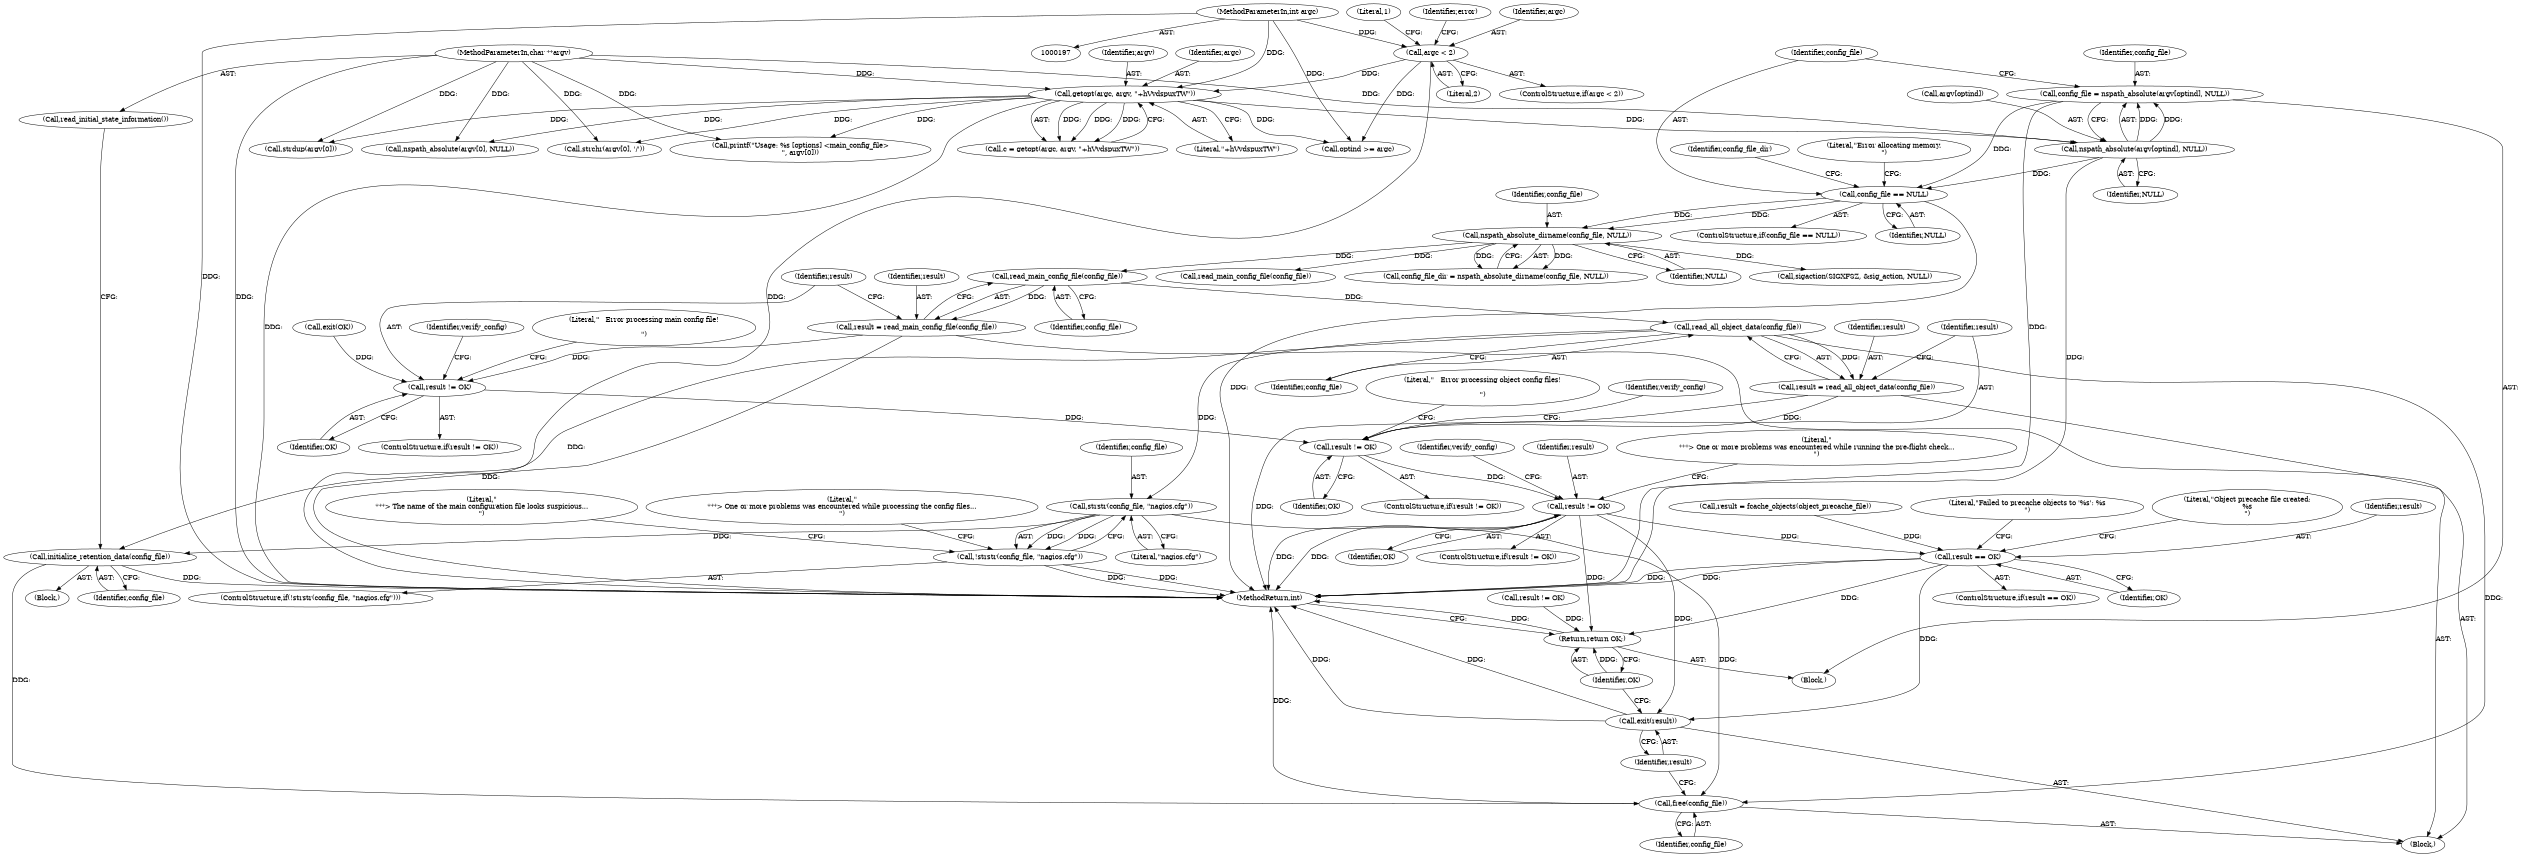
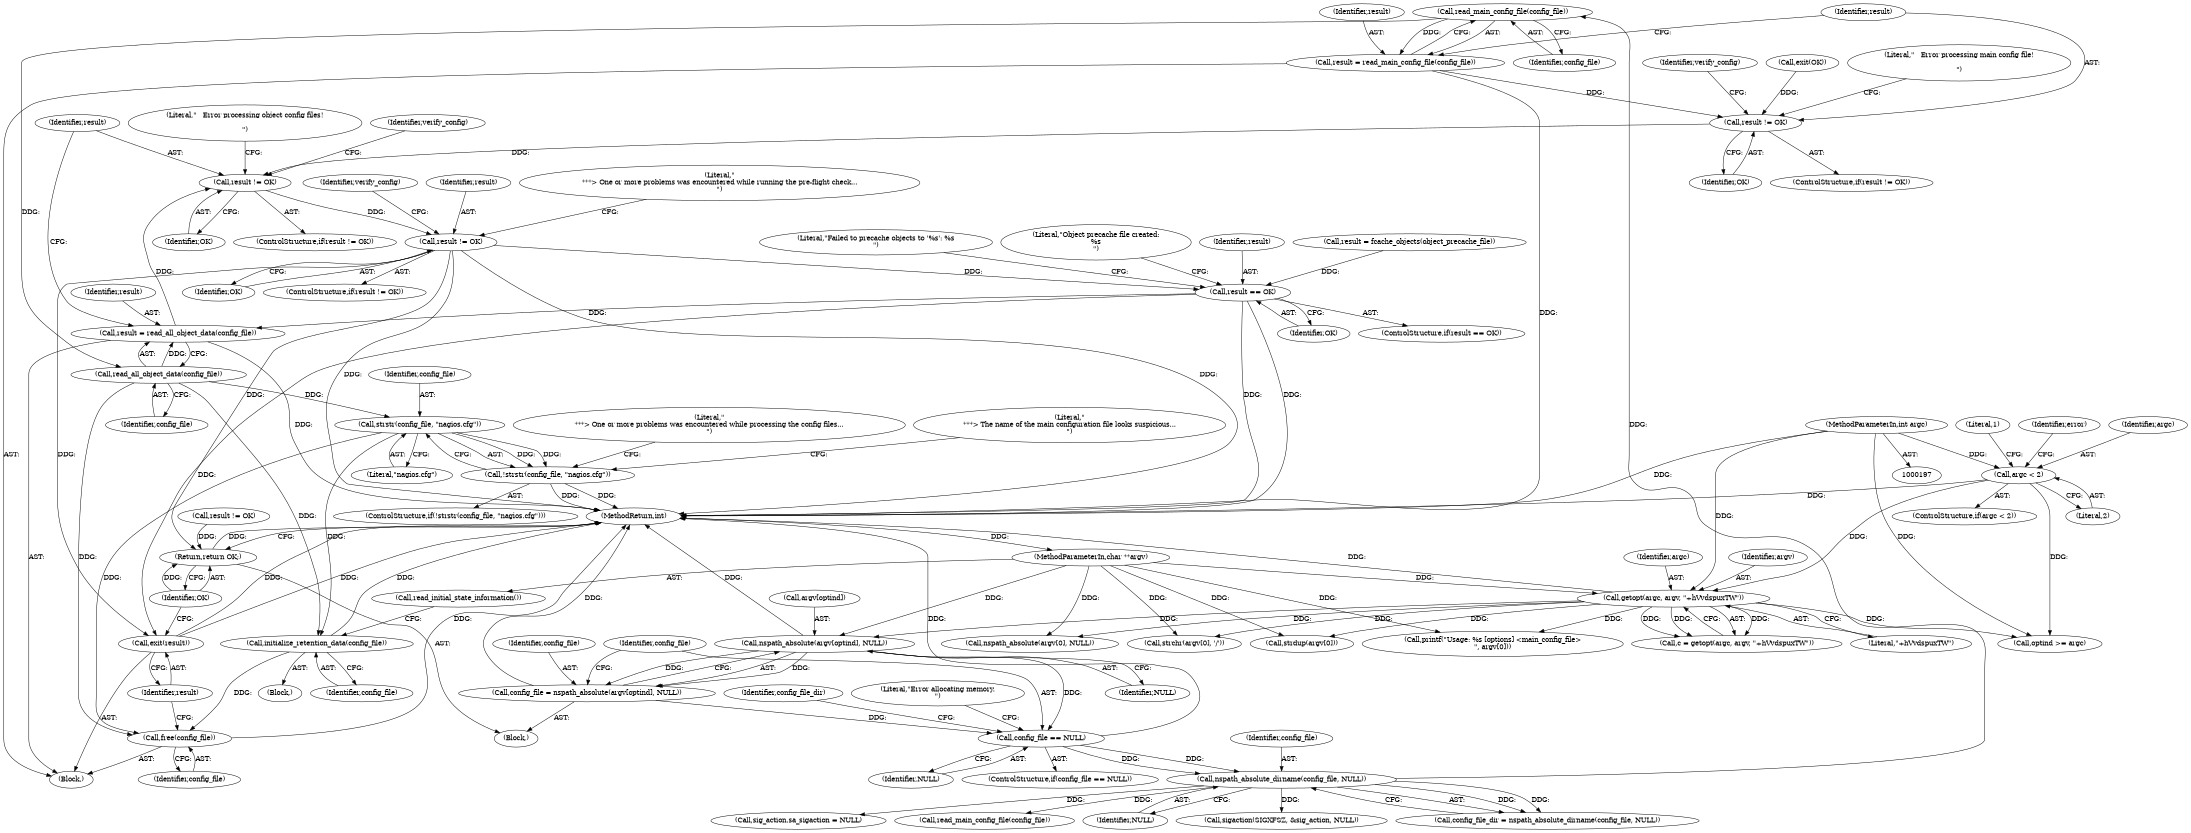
(251, 563) -> (883, 529)
(1789, 603) -> (728, 305)
none -> (799, 821)
